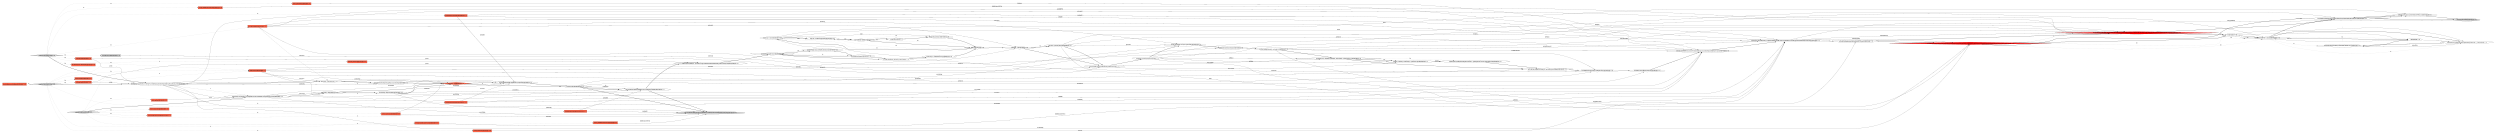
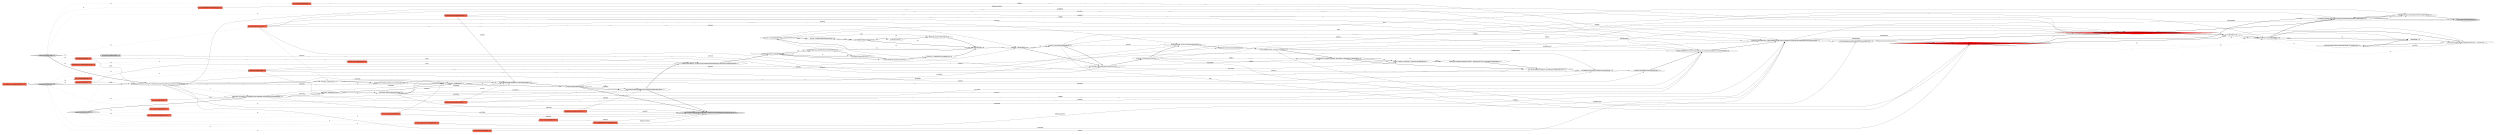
(289, 78) -> none
(456, 84) -> (456, 84)
none -> (548, 120)
